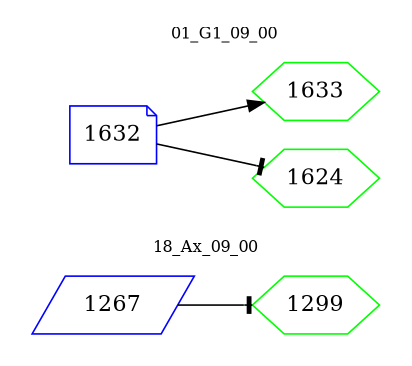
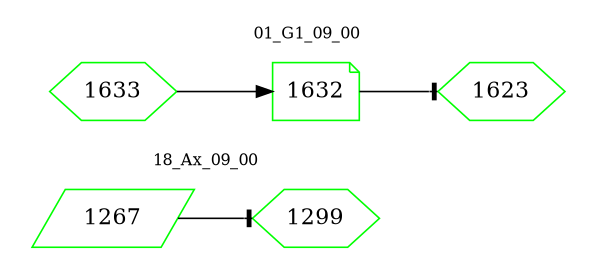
(202, 116) -> (216, 92)
(113, 135) -> (316, 92)
(316, 178) -> (501, 92)
(113, 305) -> (113, 218)
